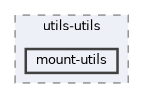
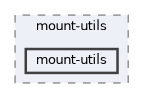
(72, 27) -> (72, 27)
